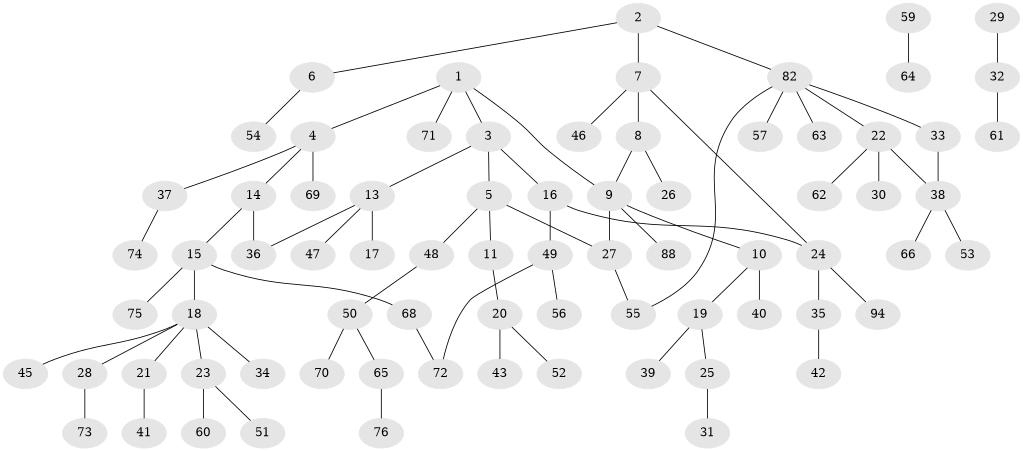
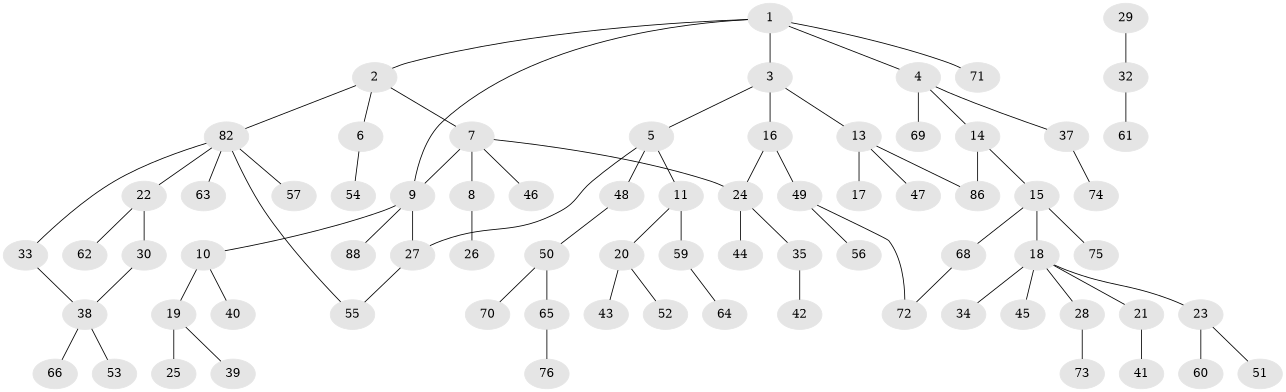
none -> (569, 34)
(624, 166) -> (442, 166)
(908, 166) -> (115, 285)
none -> (681, 226)
(254, 255) -> (978, 196)
(878, 315) -> (740, 255)
(707, 433) -> none
